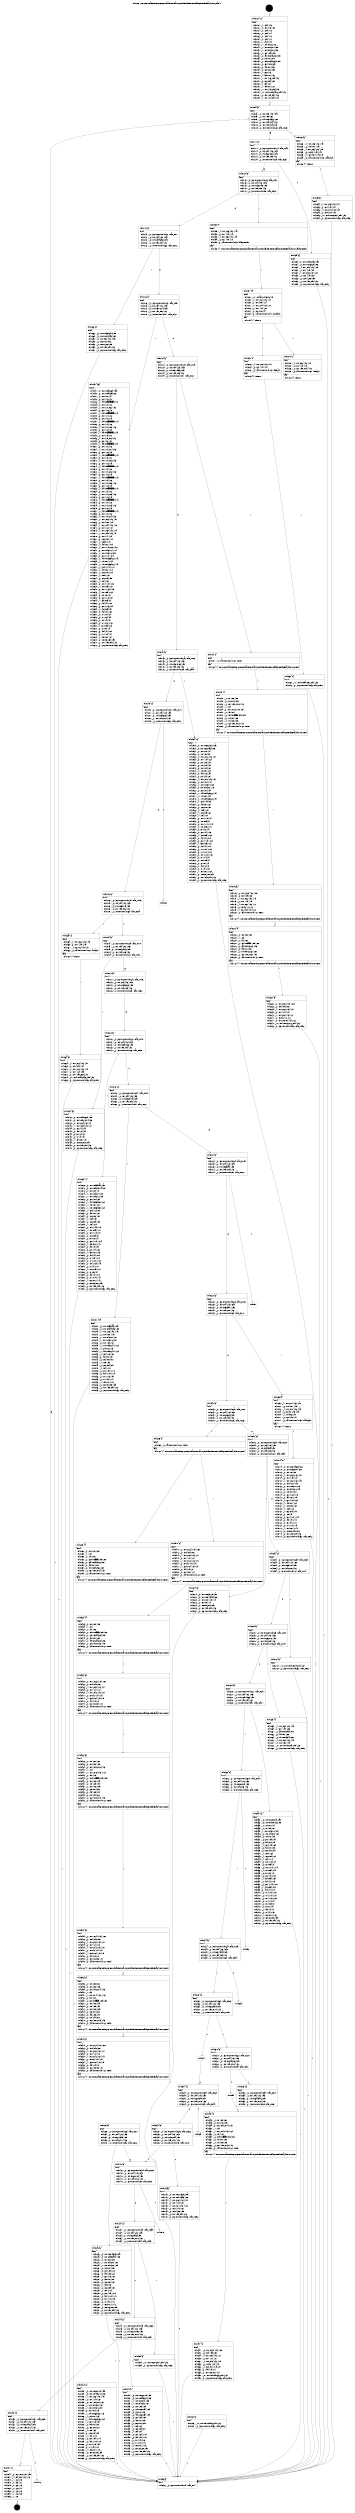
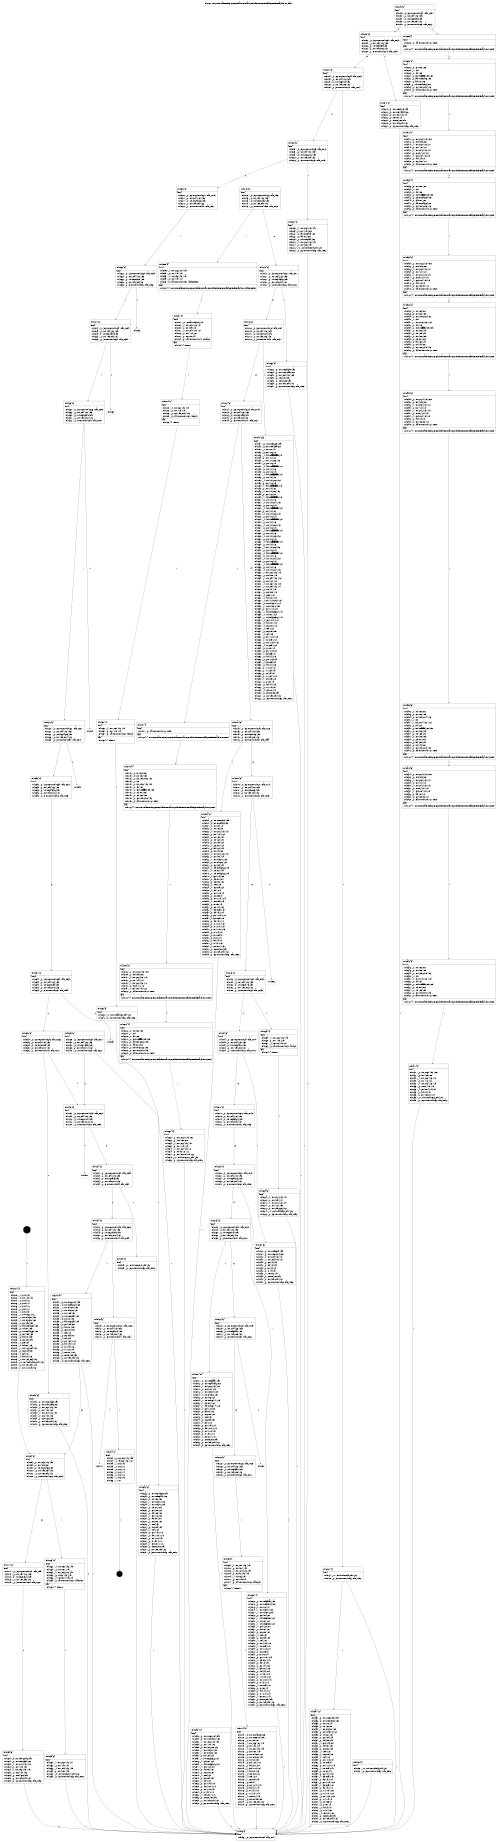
(264, 167) -> none
(262, 339) -> (148, 572)
(50, 1258) -> (80, 1410)
(227, 1358) -> none
(207, 1497) -> (449, 114)
(263, 1757) -> (338, 1645)
(200, 2072) -> (51, 884)
(235, 2105) -> (449, 883)
